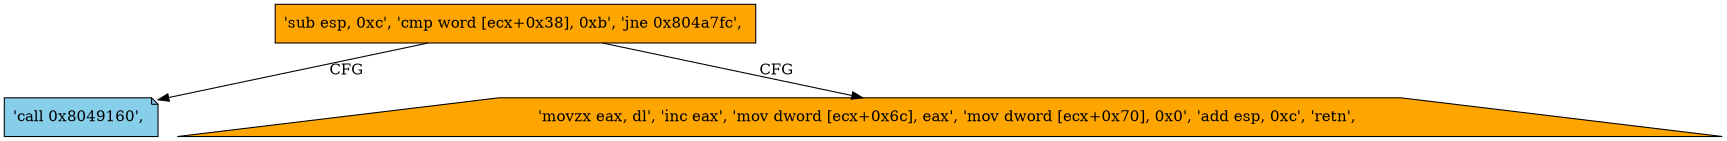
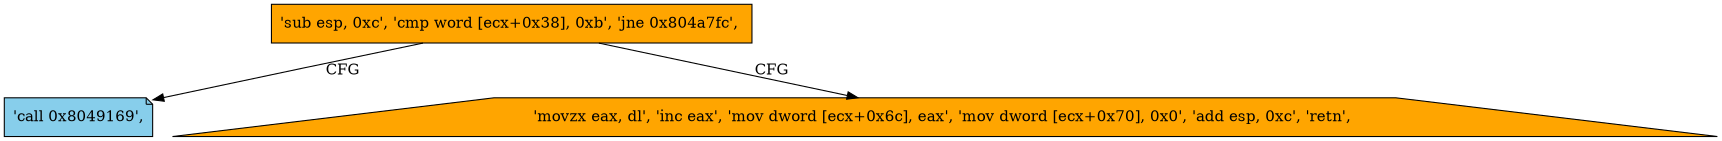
(81, 117) -> (78, 117)
